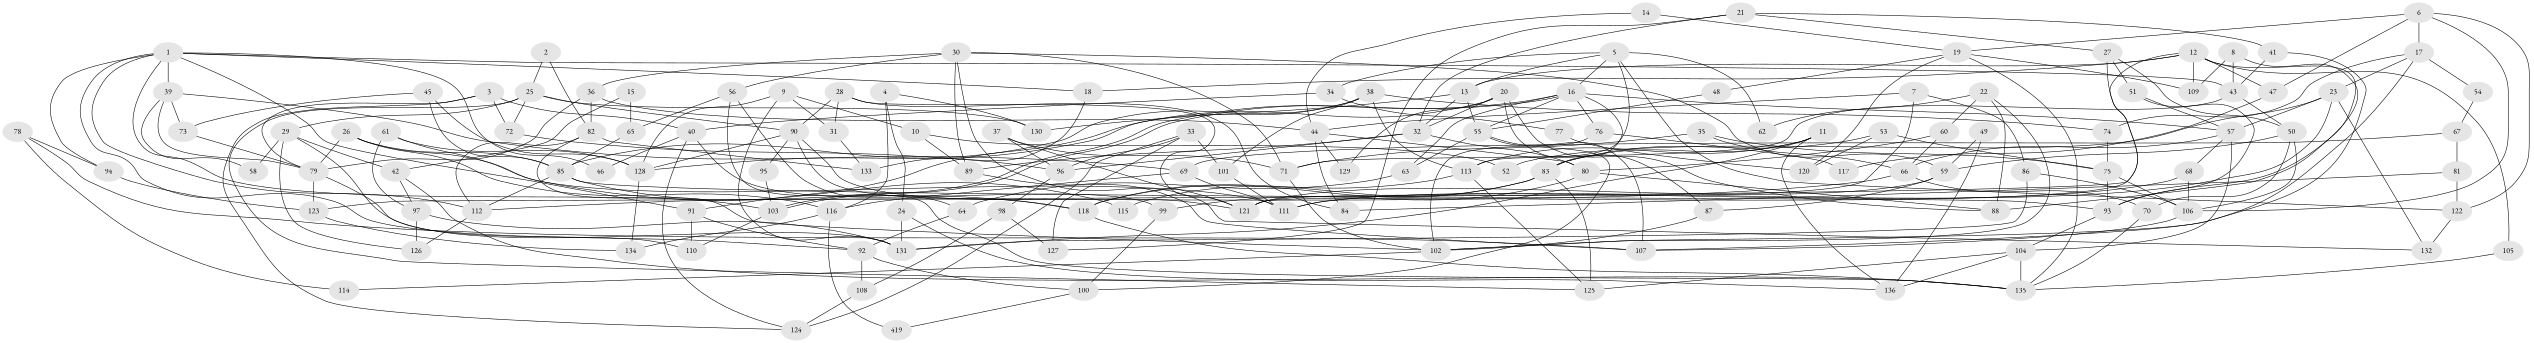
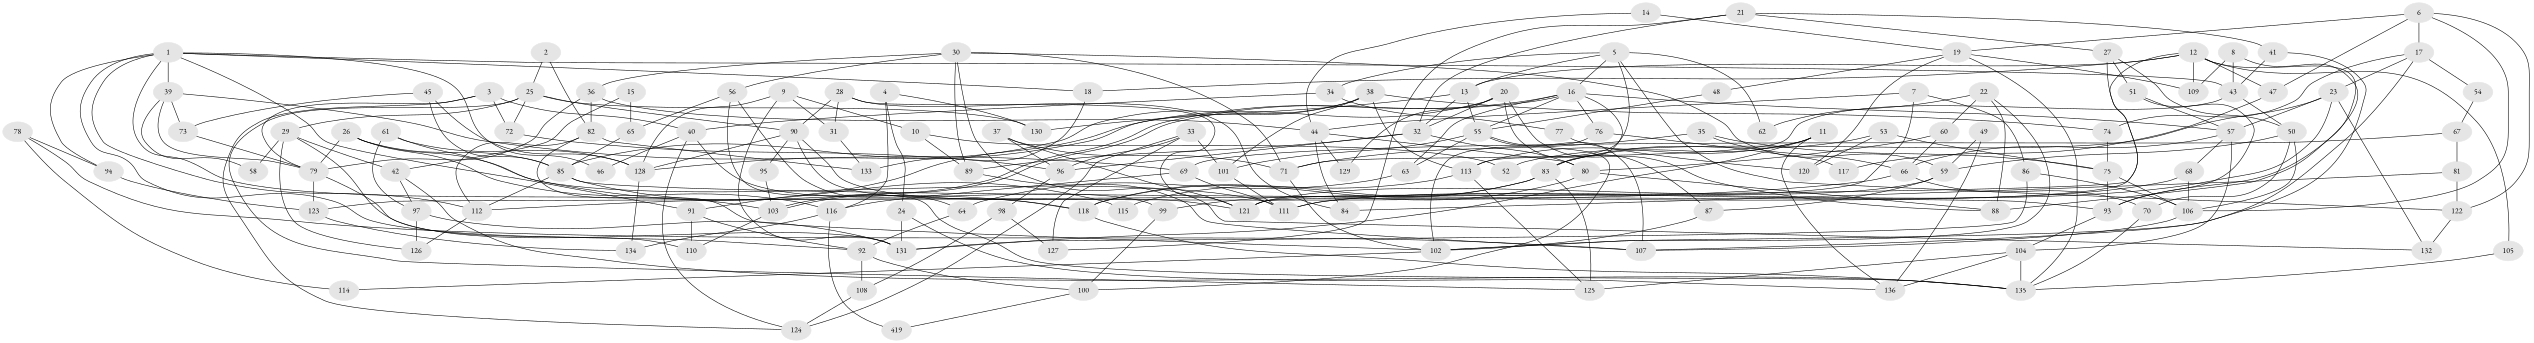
none -> (1311, 155)
